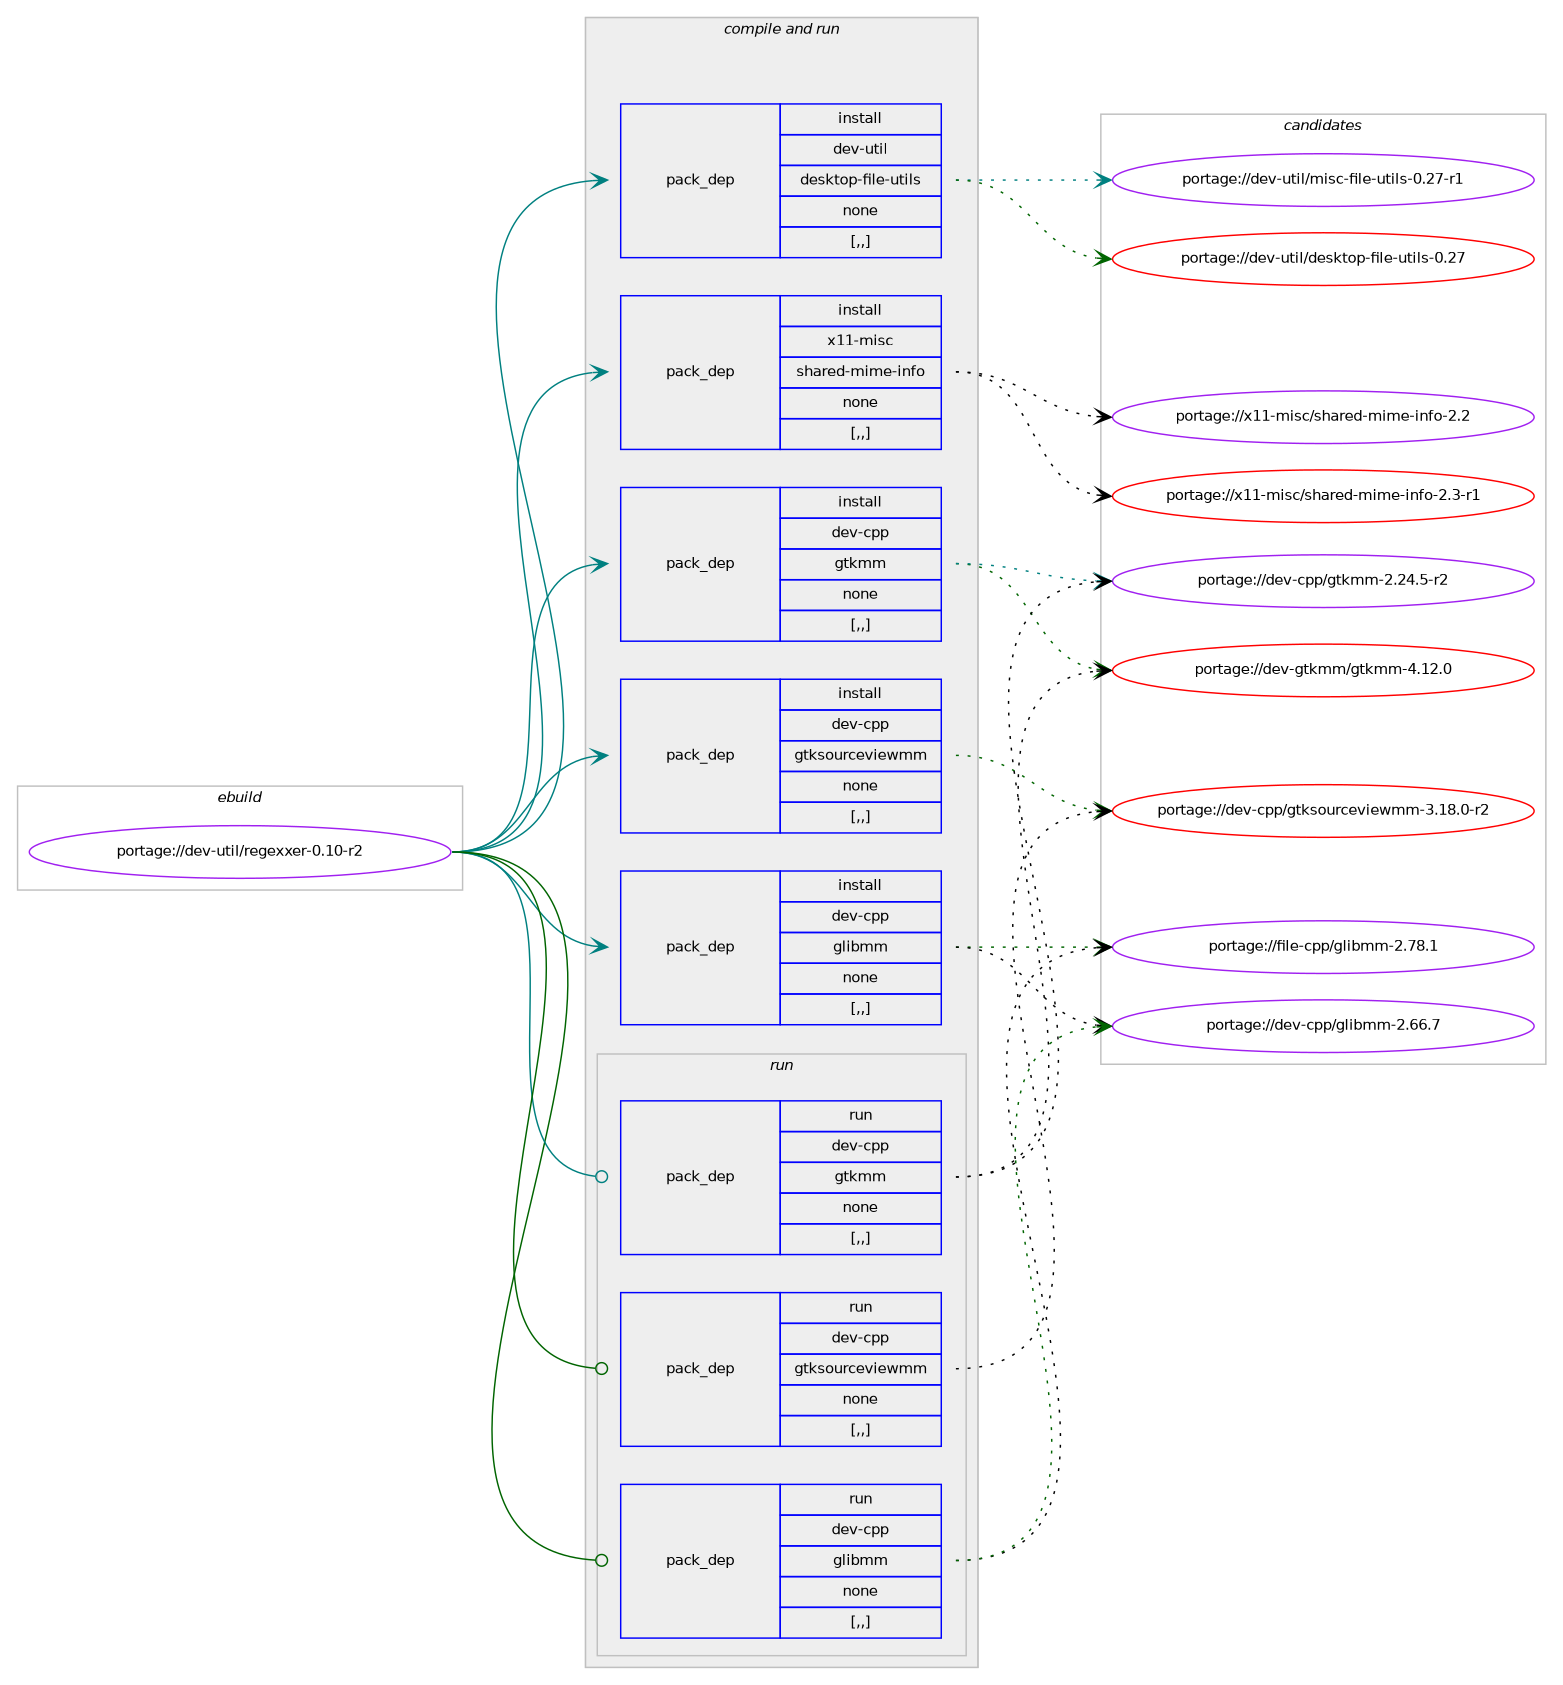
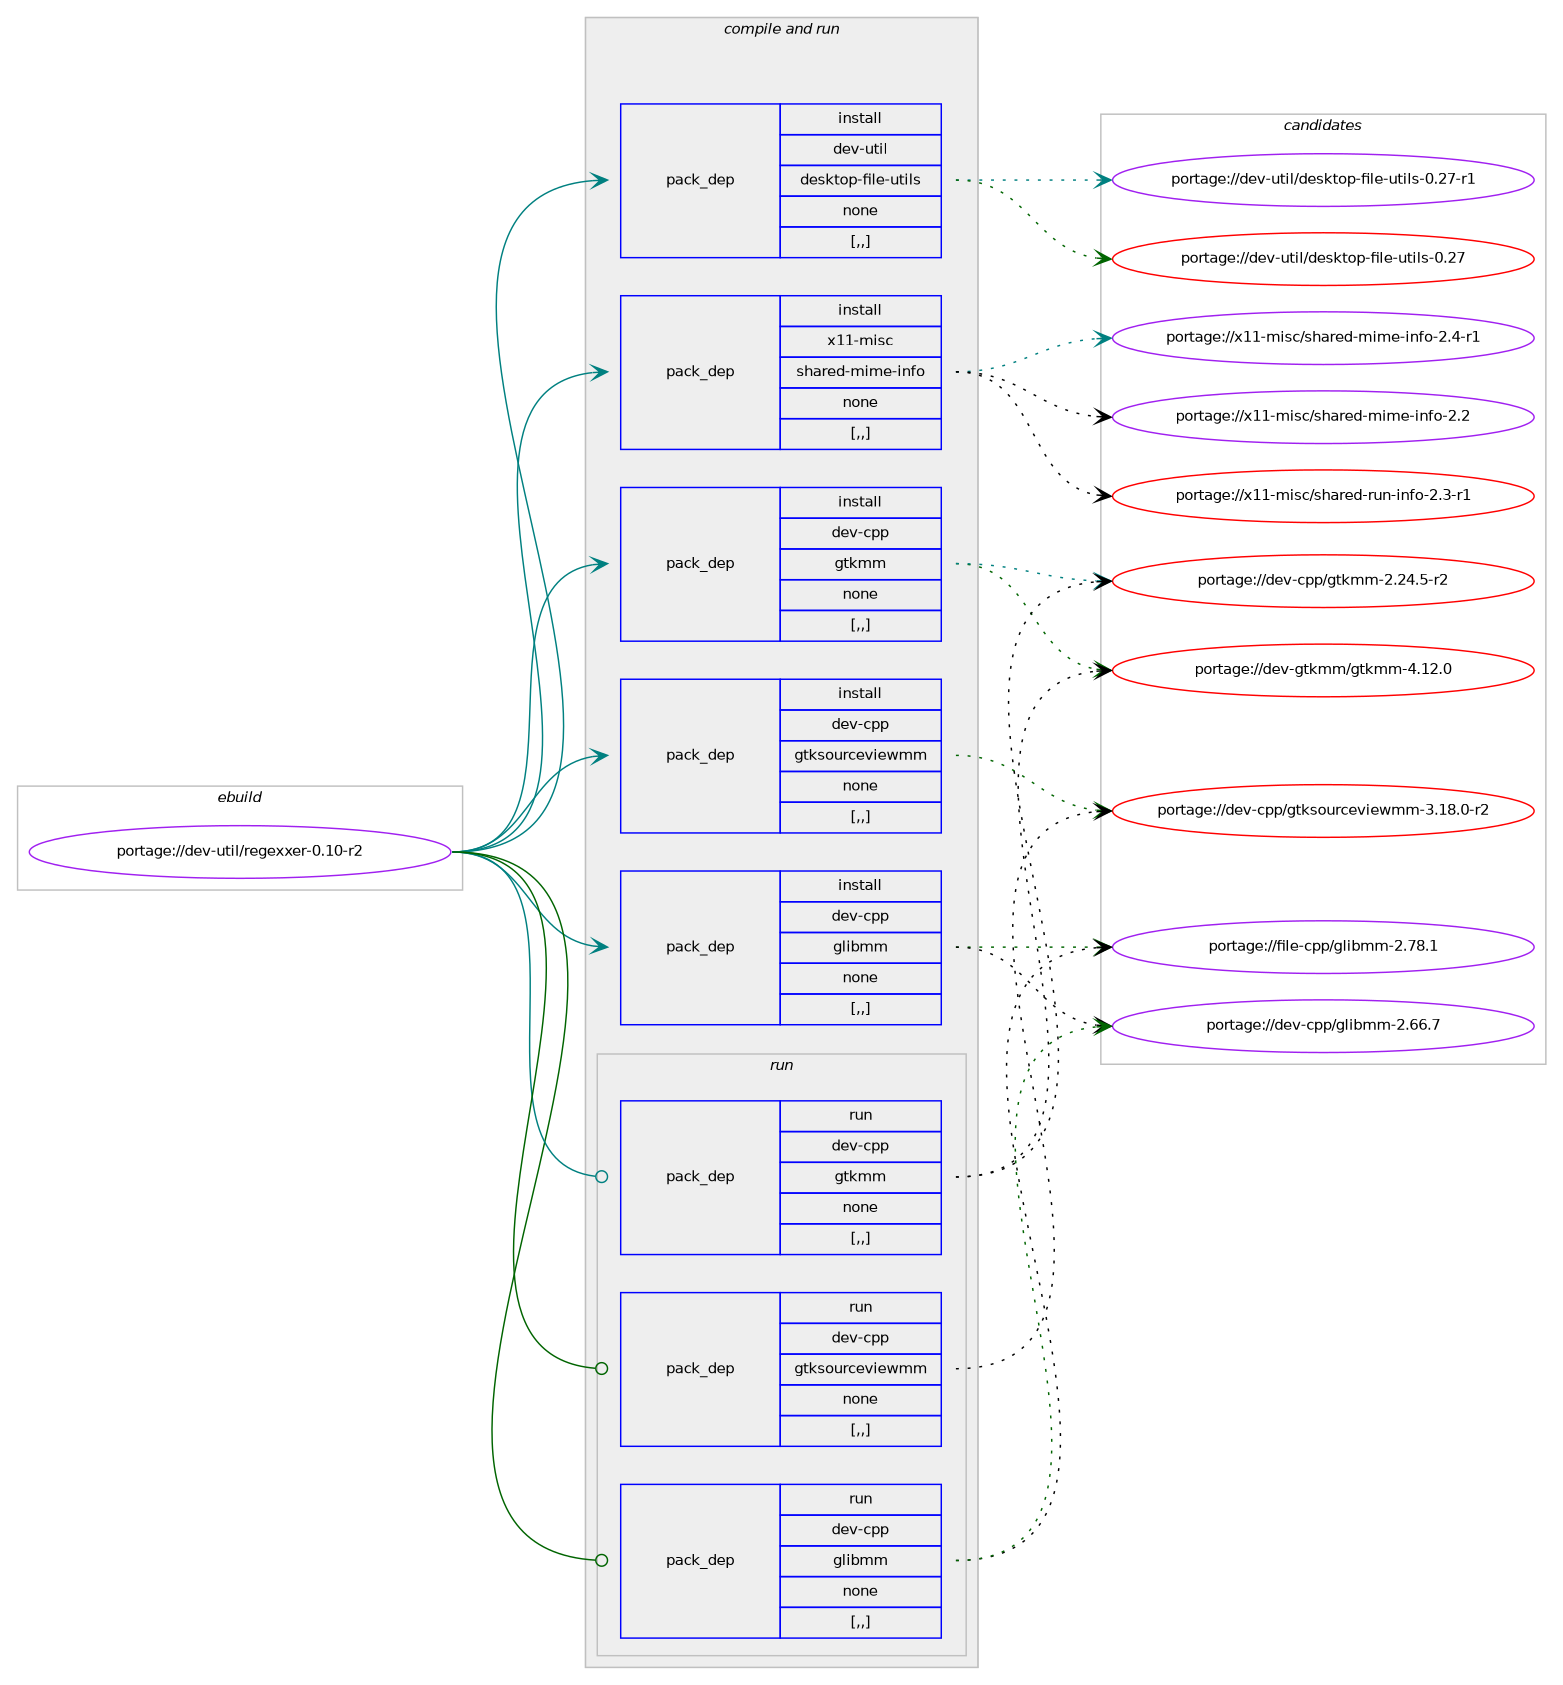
(1323, 180) -> (1323, 180)
none -> (1323, 338)
(1323, 496) -> (1323, 496)
(1323, 581) -> (1323, 581)
